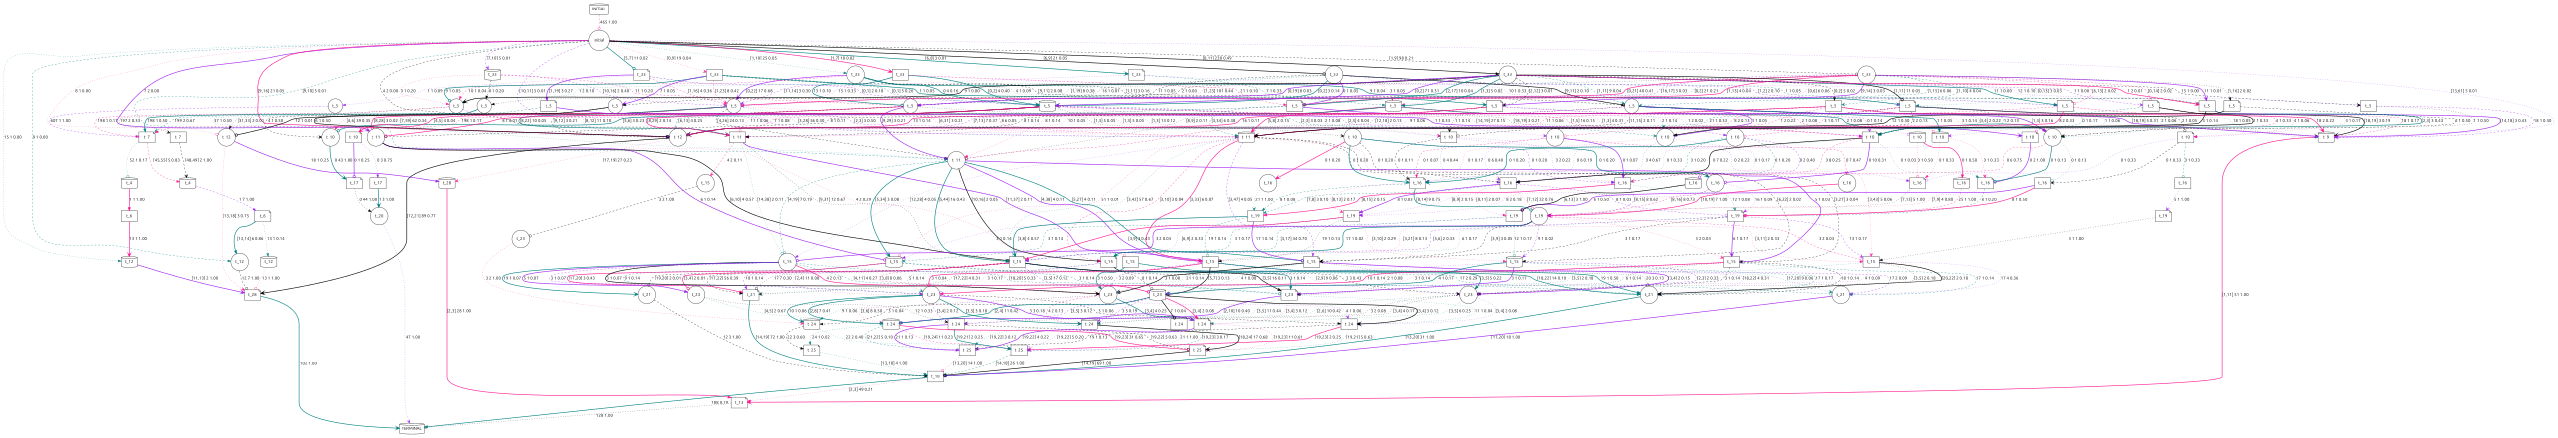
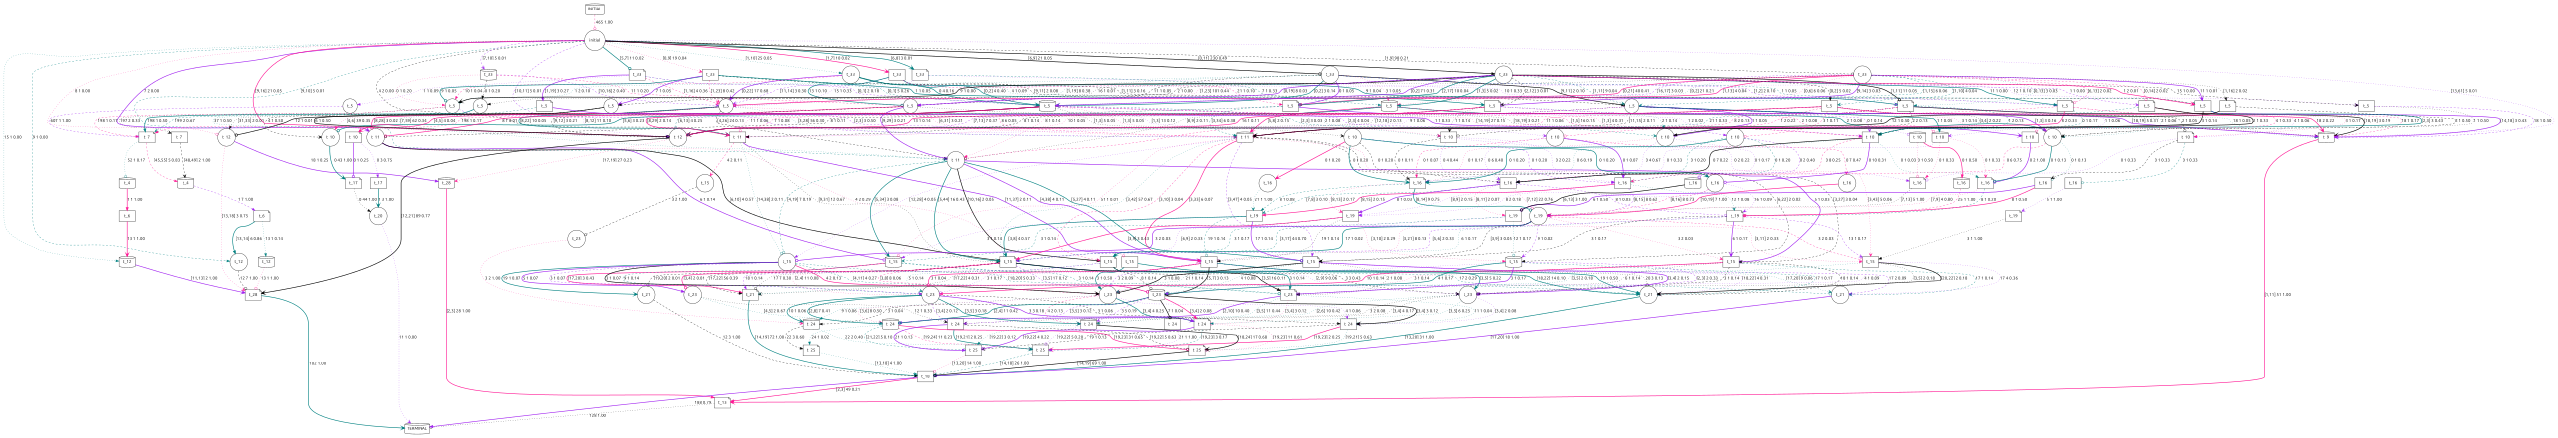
(413, 337) -> (408, 337)
(839, 389) -> (825, 389)
(677, 400) -> (675, 399)
